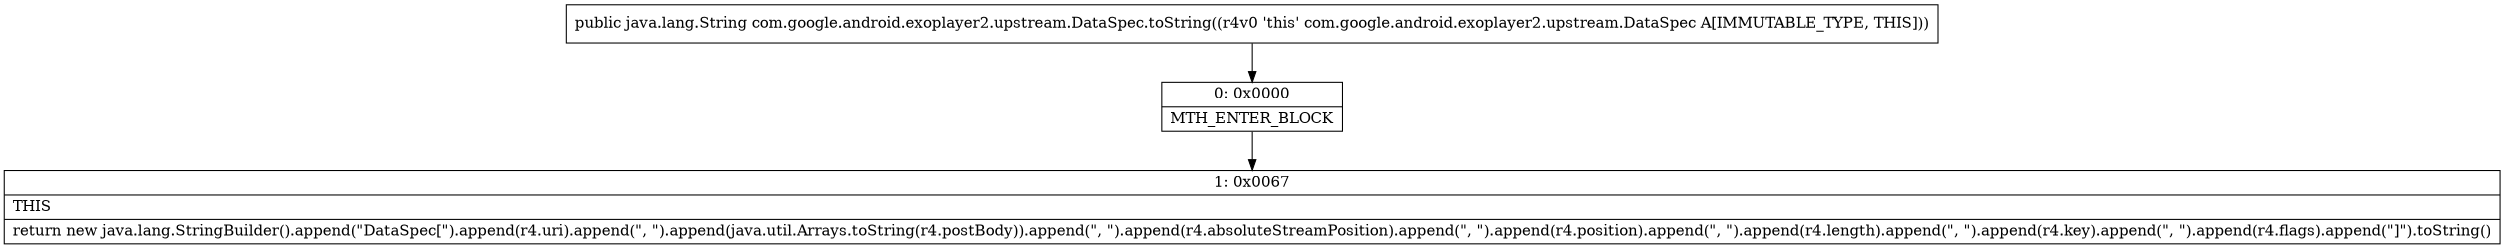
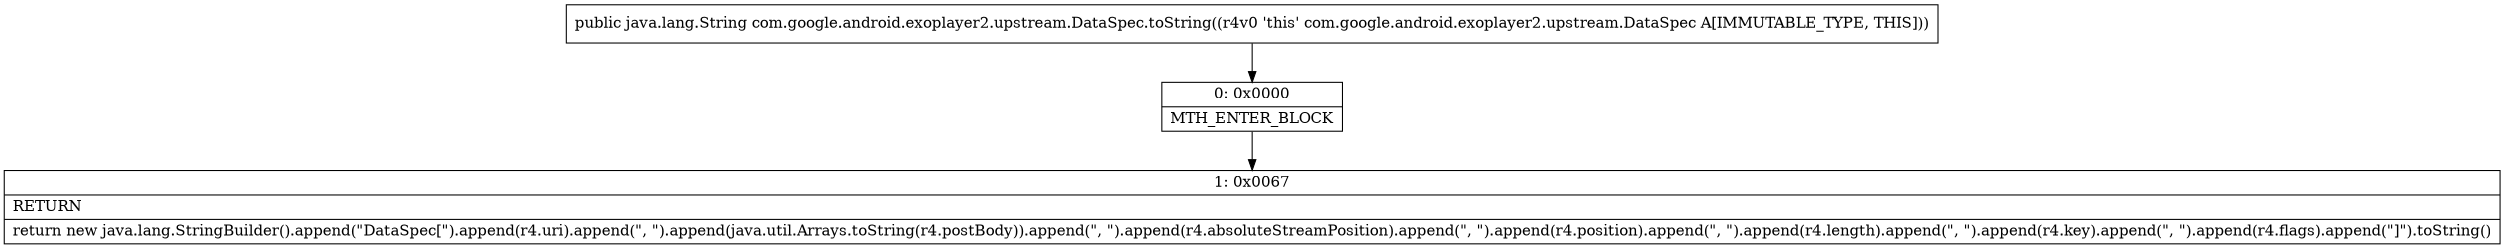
(32, 207) -> (47, 207)
